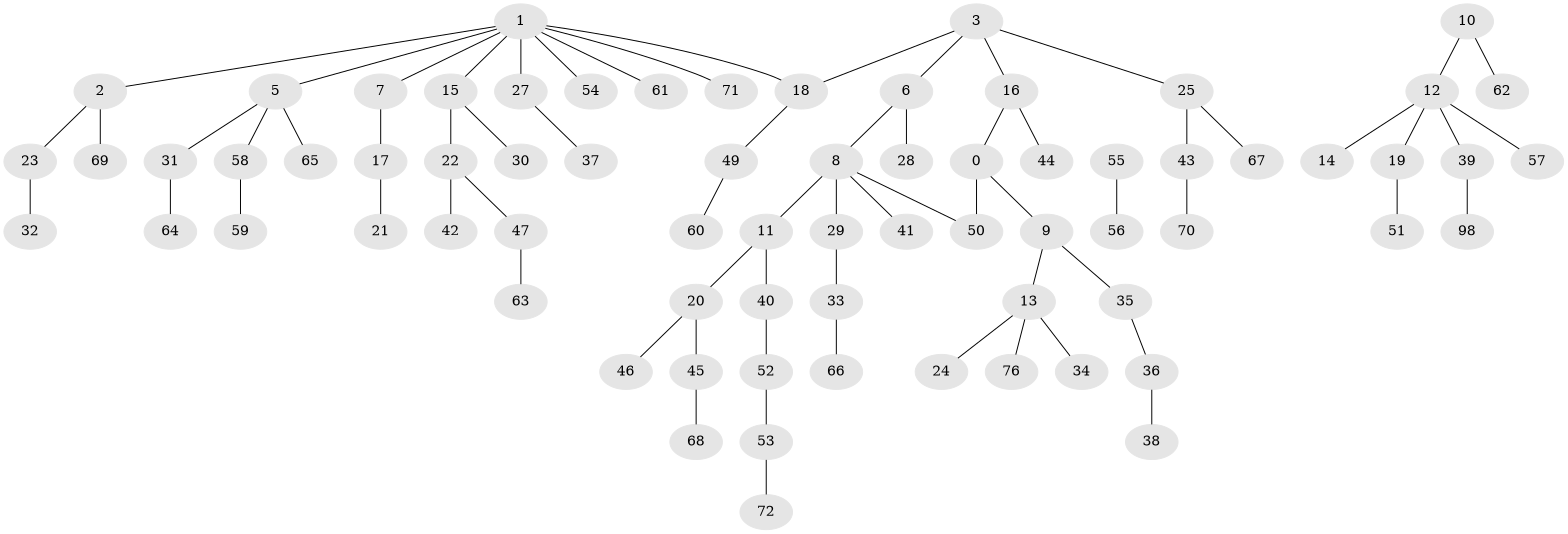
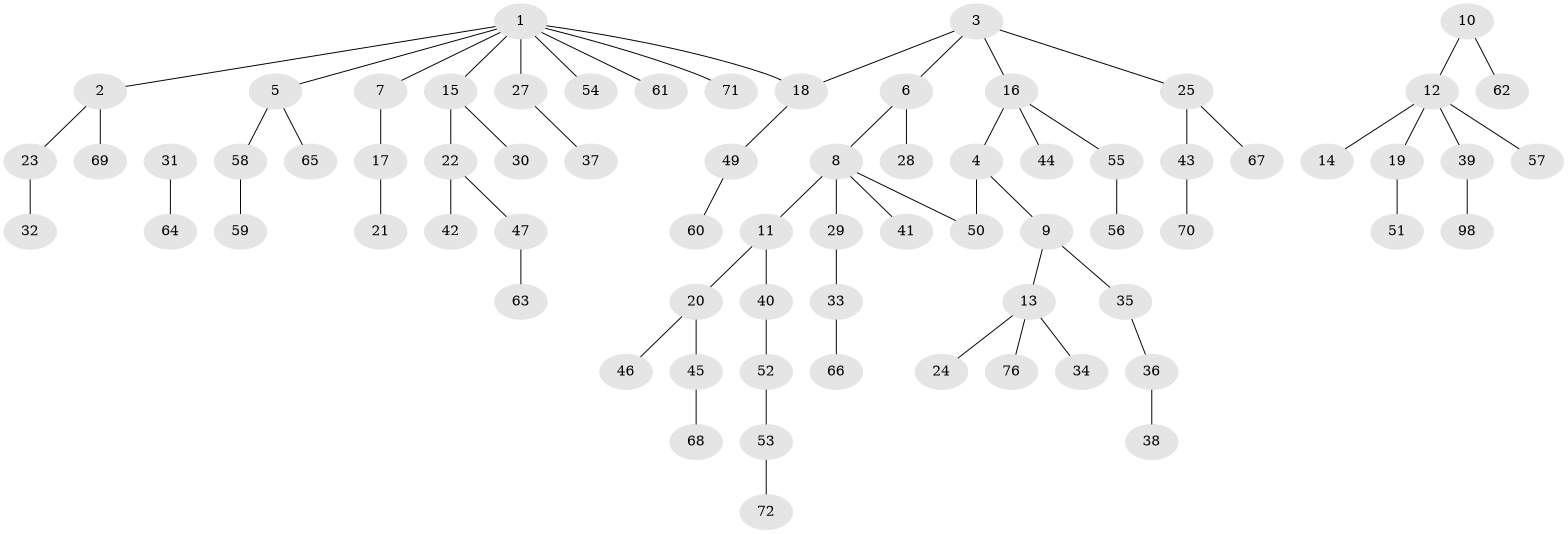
(223, 127) -> none
none -> (1064, 127)
(977, 162) -> (977, 162)
